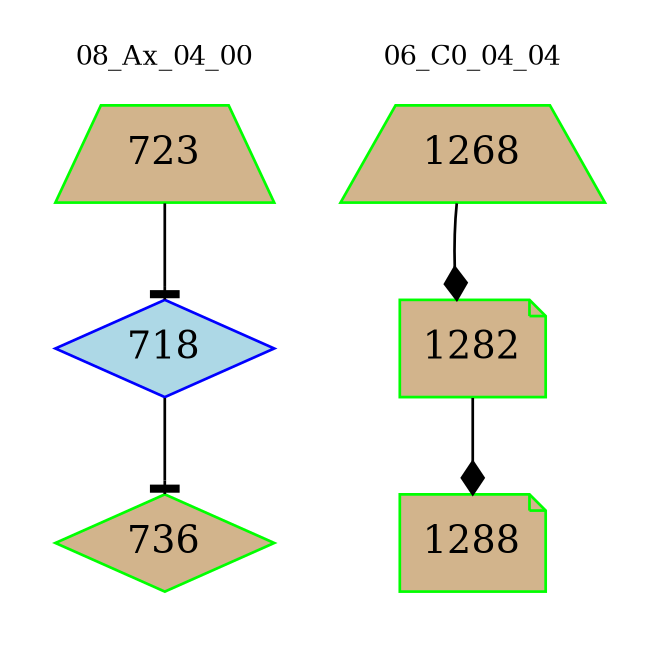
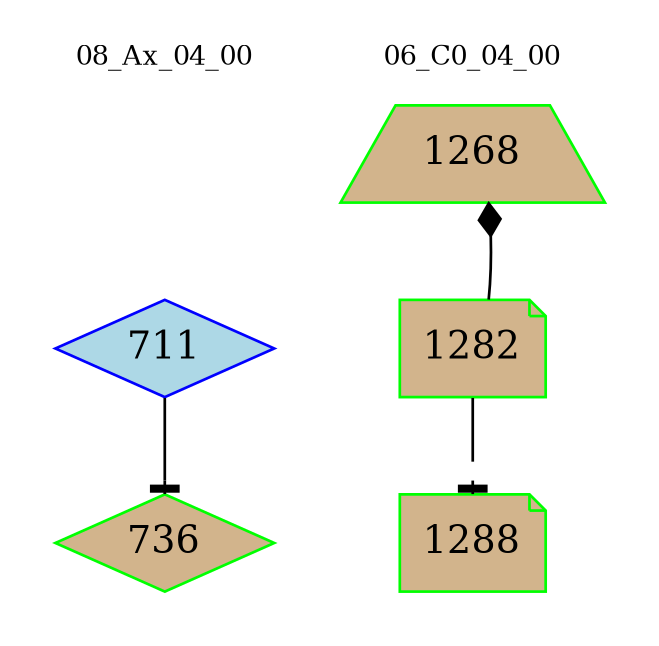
(473, 58) -> (473, 58)
(165, 154) -> none
(455, 235) -> (491, 268)
(165, 348) -> (165, 348)
(473, 430) -> (473, 430)
